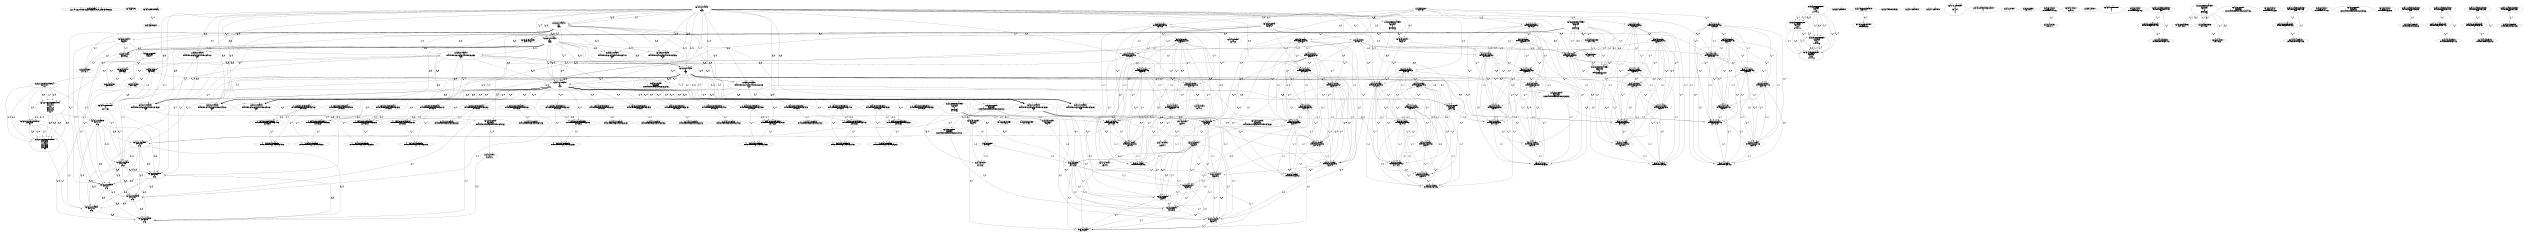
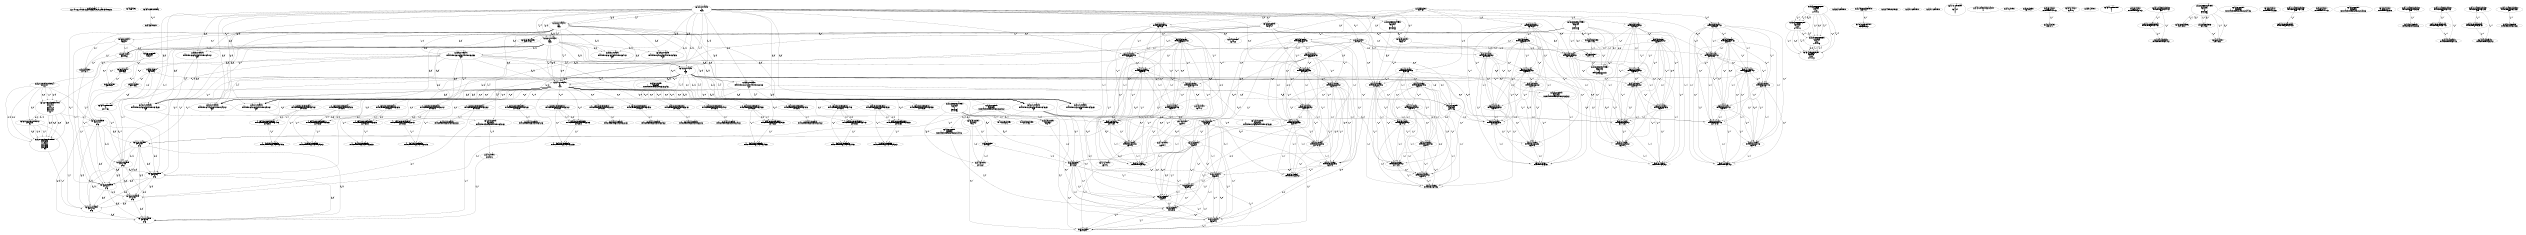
(2296, 41) -> none
none -> (1755, 78)
(1234, 118) -> none
